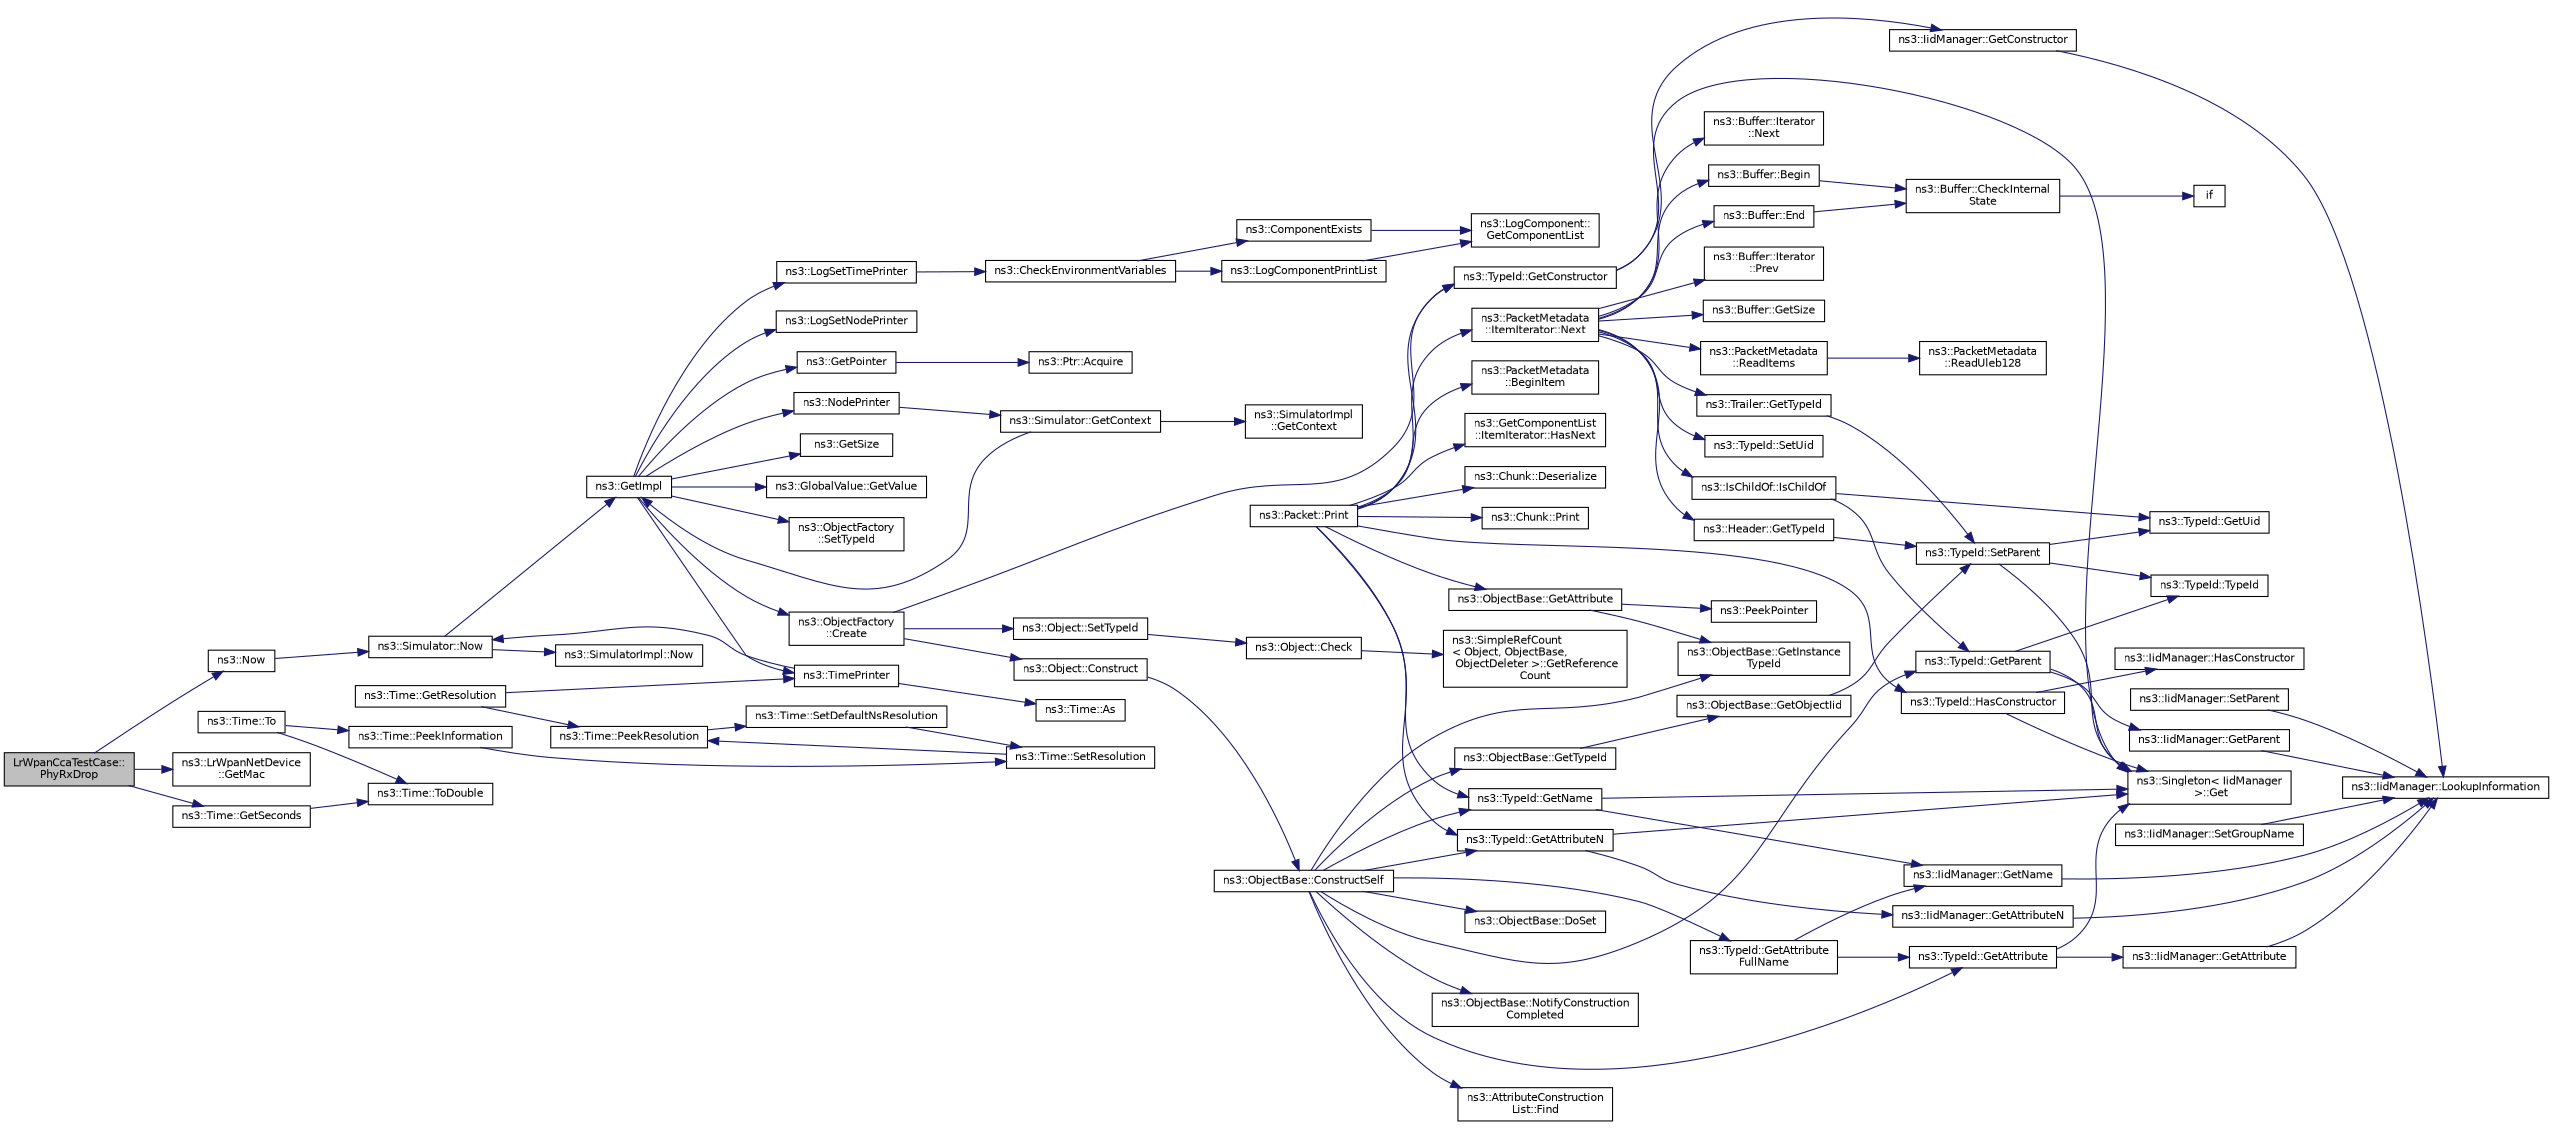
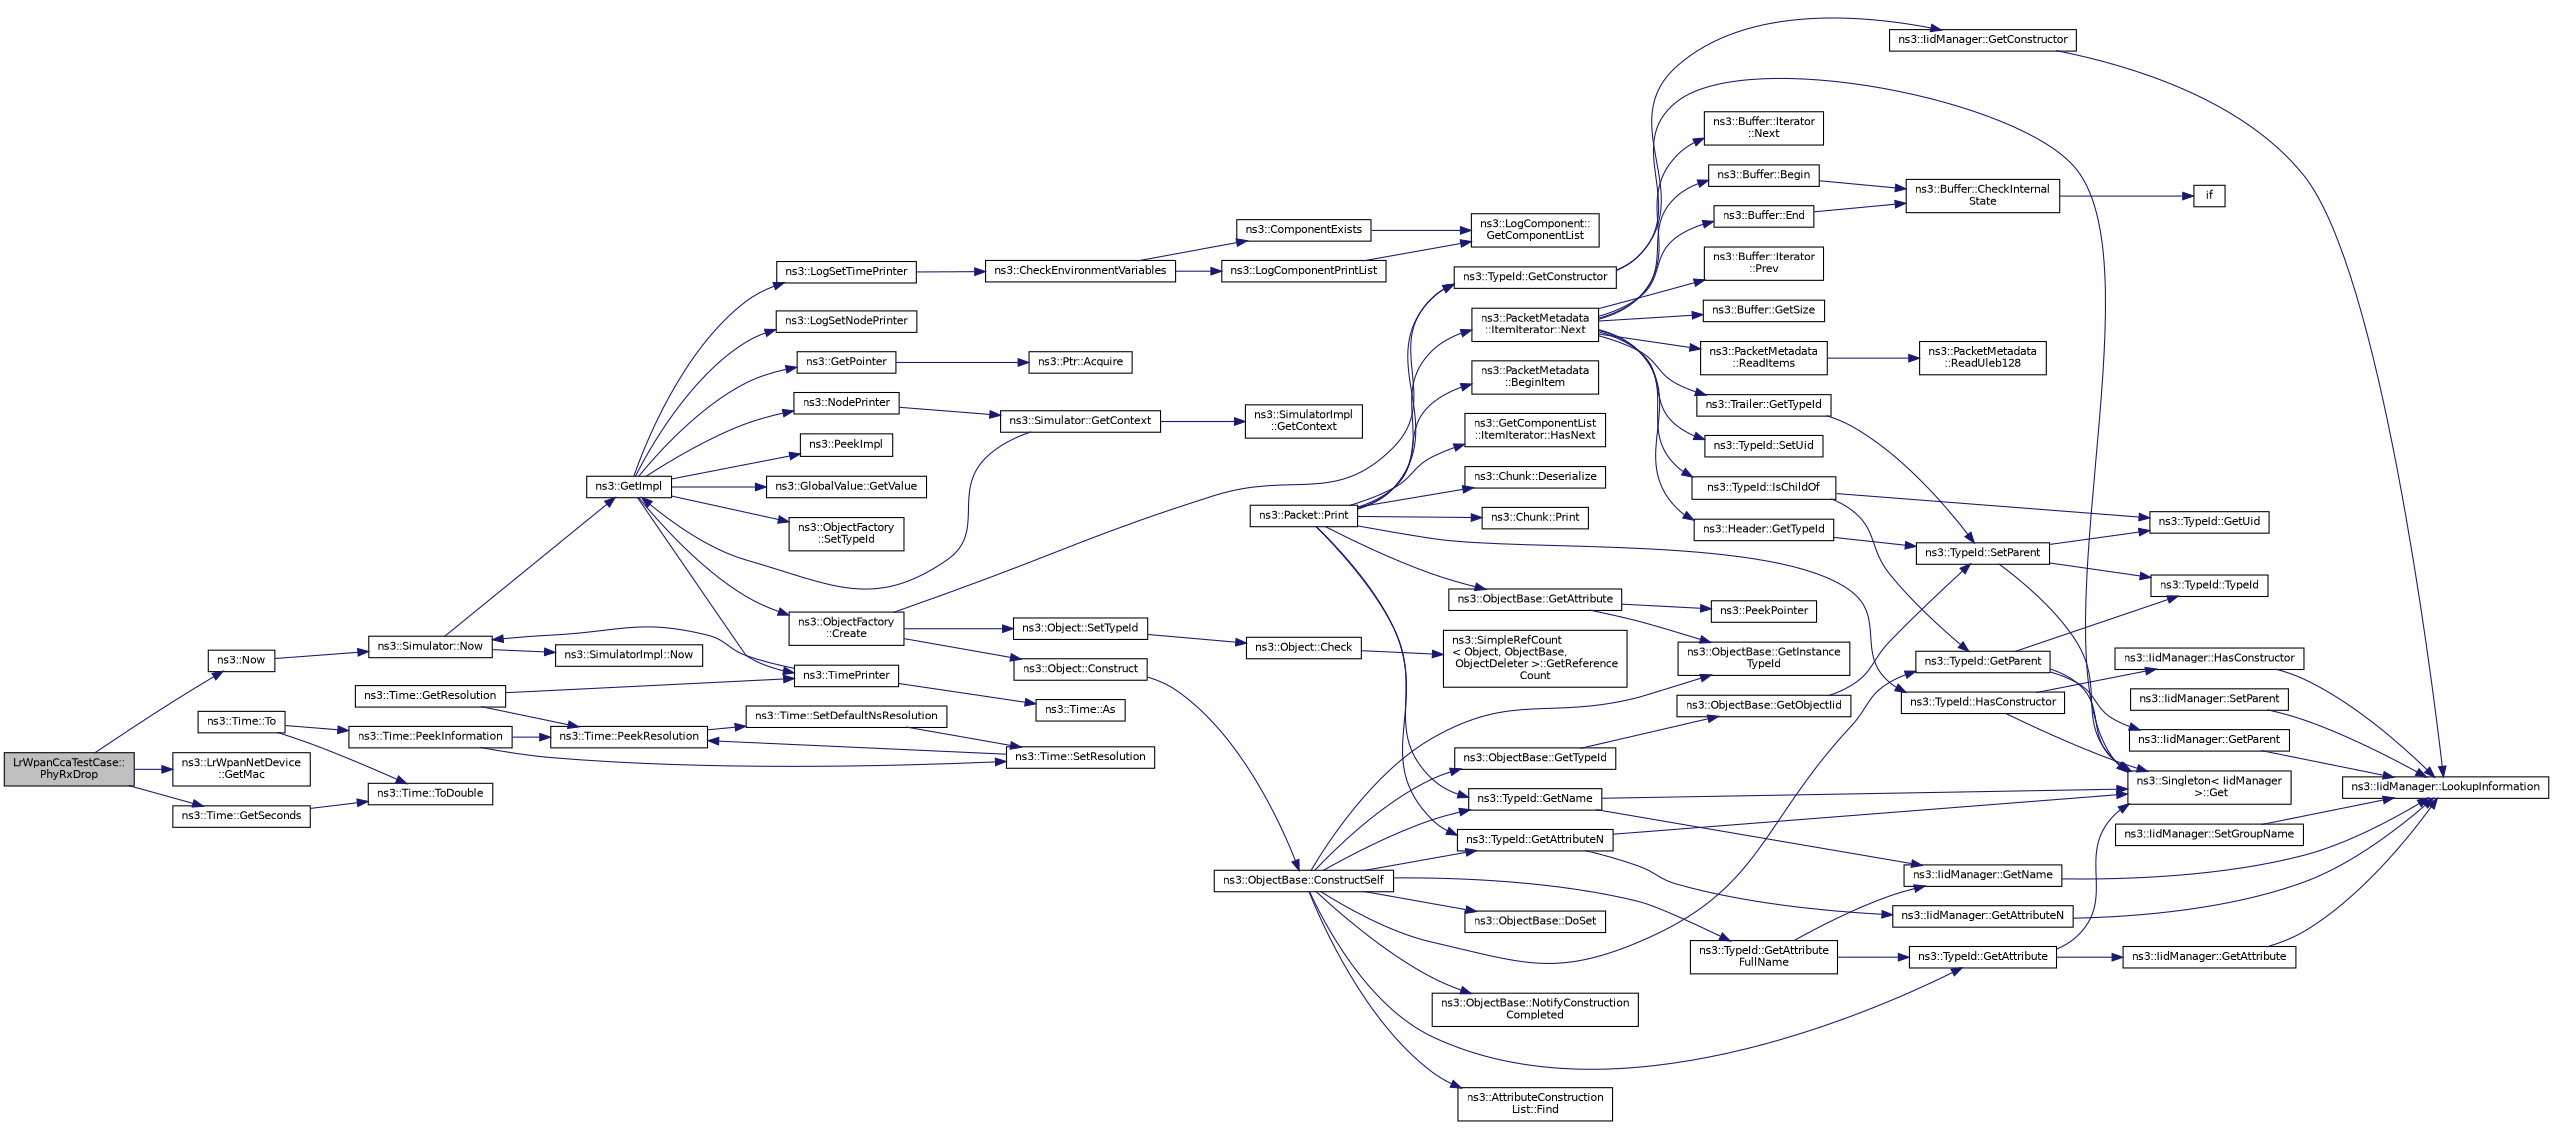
(847, 445) -> (847, 445)
(1764, 488) -> (1764, 488)
none -> (2357, 711)
none -> (526, 737)
